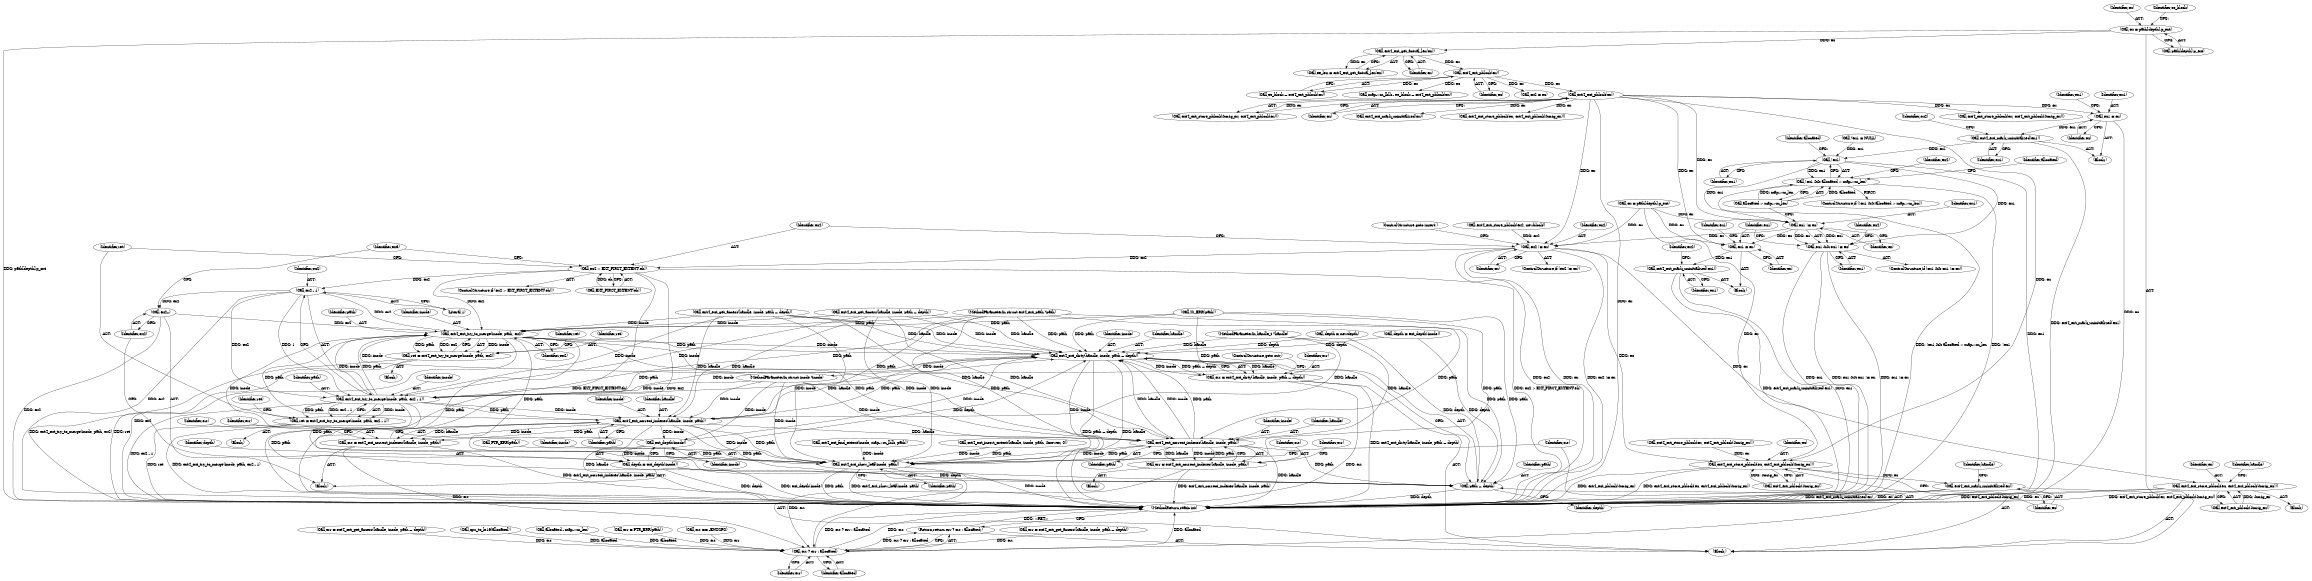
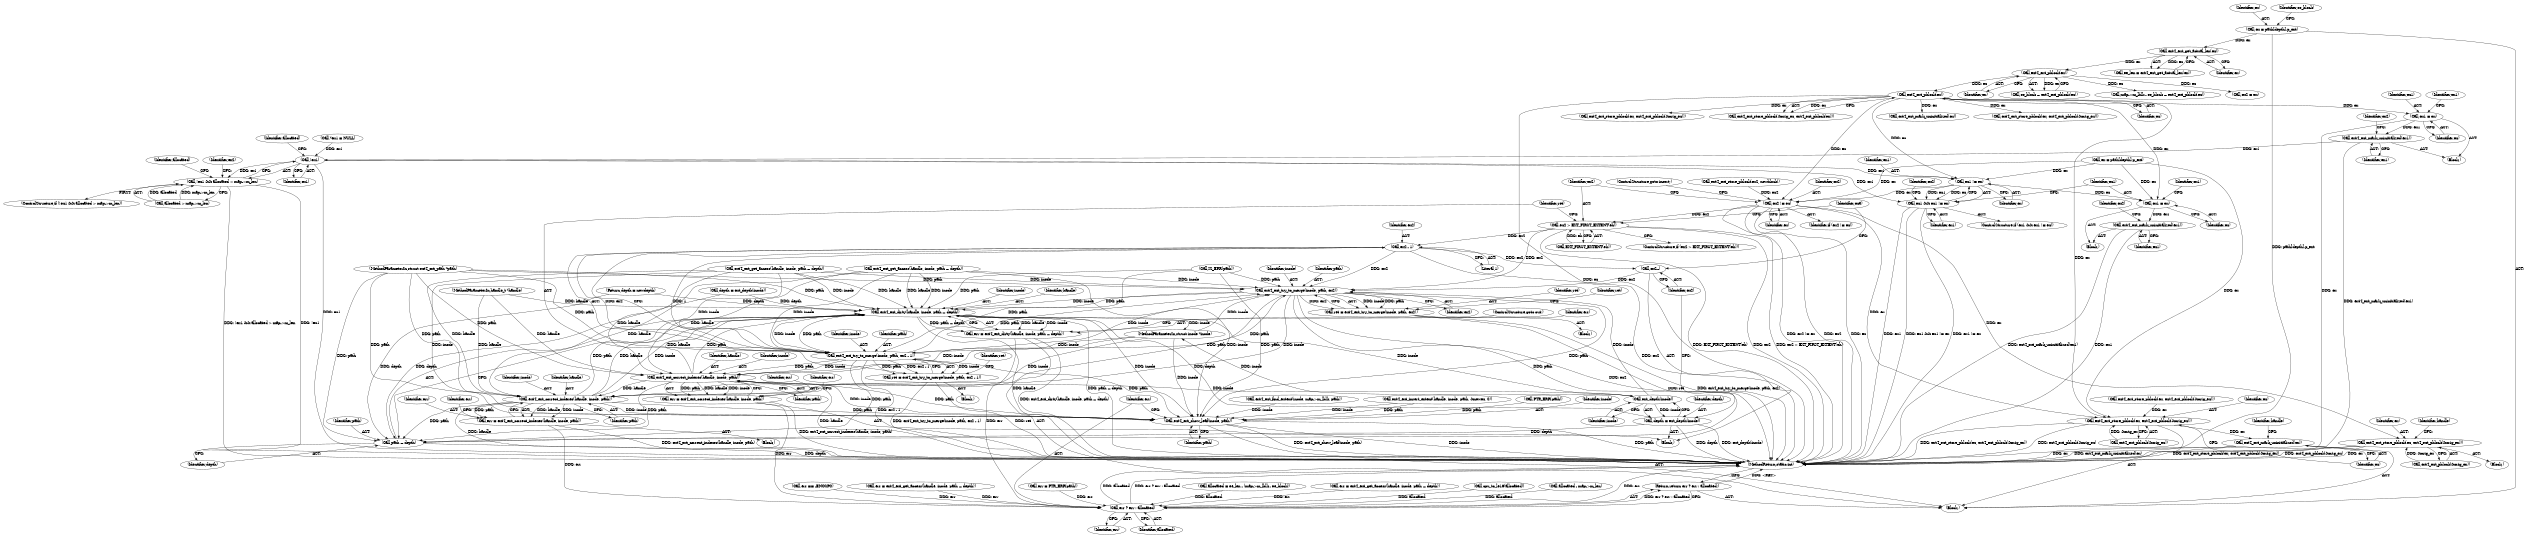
(2183, 52) -> none
(1781, 214) -> (1961, 197)
(1551, 269) -> (1831, 226)
(571, 280) -> (1649, 236)
(1448, 322) -> none
(1337, 334) -> (631, 291)
(740, 414) -> (1403, 394)
none -> (1244, 486)
(445, 503) -> none
